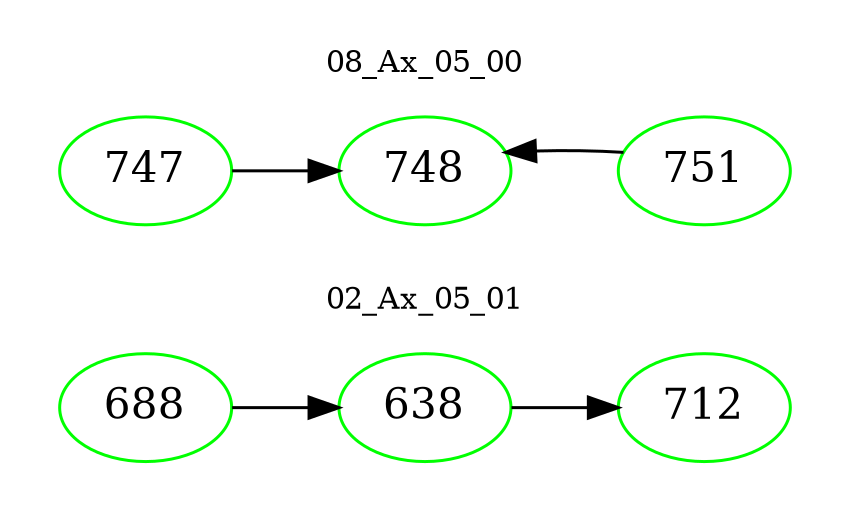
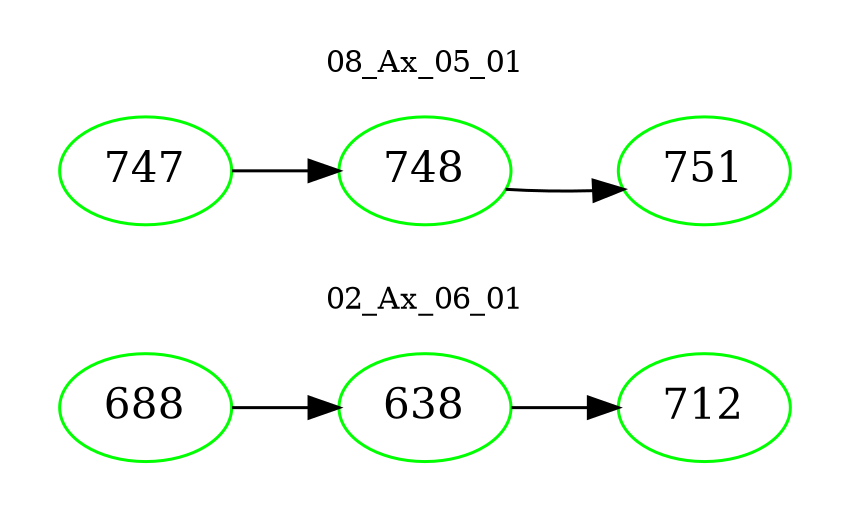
(425, 64) -> (425, 64)
(580, 151) -> (549, 191)
(425, 301) -> (425, 301)
